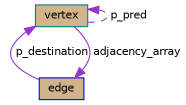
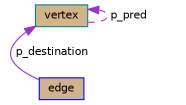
(89, 47) -> none
